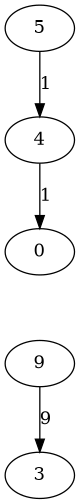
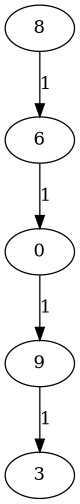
(40, 28) -> (40, 28)
(40, 140) -> (40, 140)
none -> (40, 301)
(46, 419) -> (46, 419)
